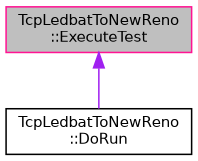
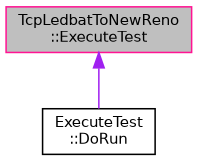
(99, 132) -> (99, 132)
